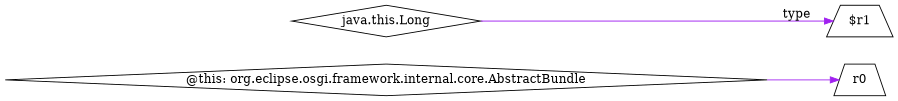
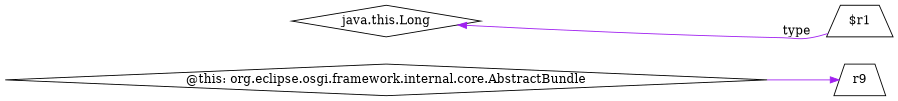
(653, 21) -> (647, 34)
(860, 80) -> (860, 80)
